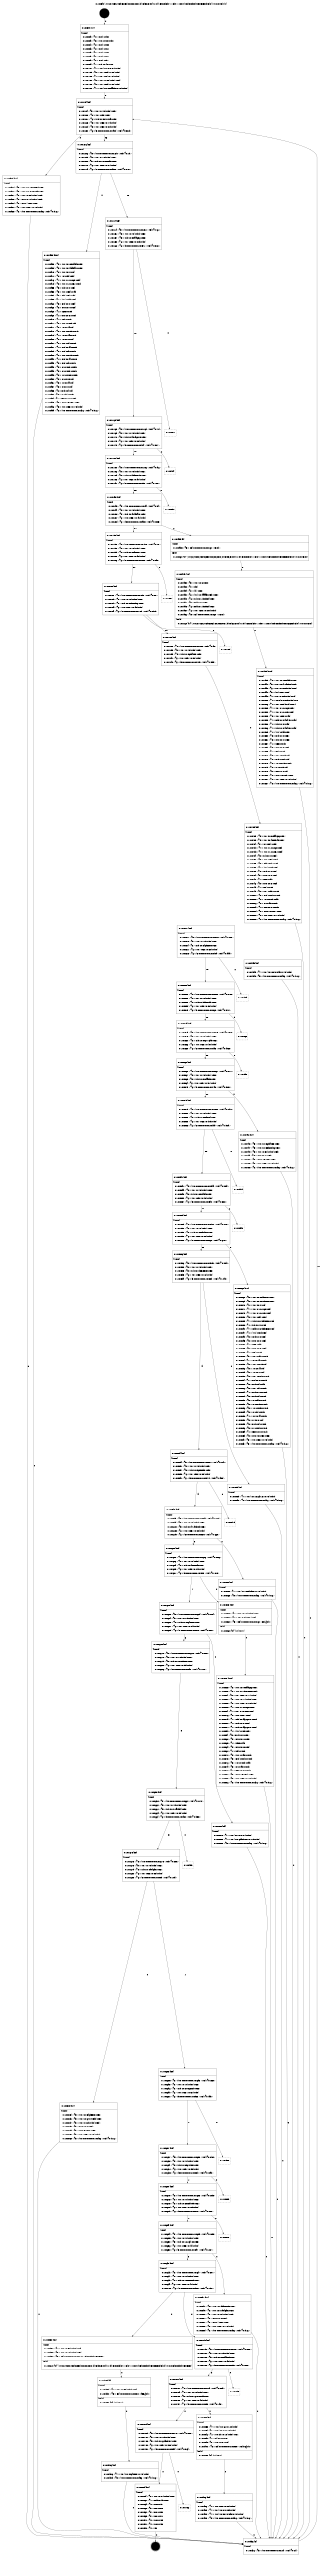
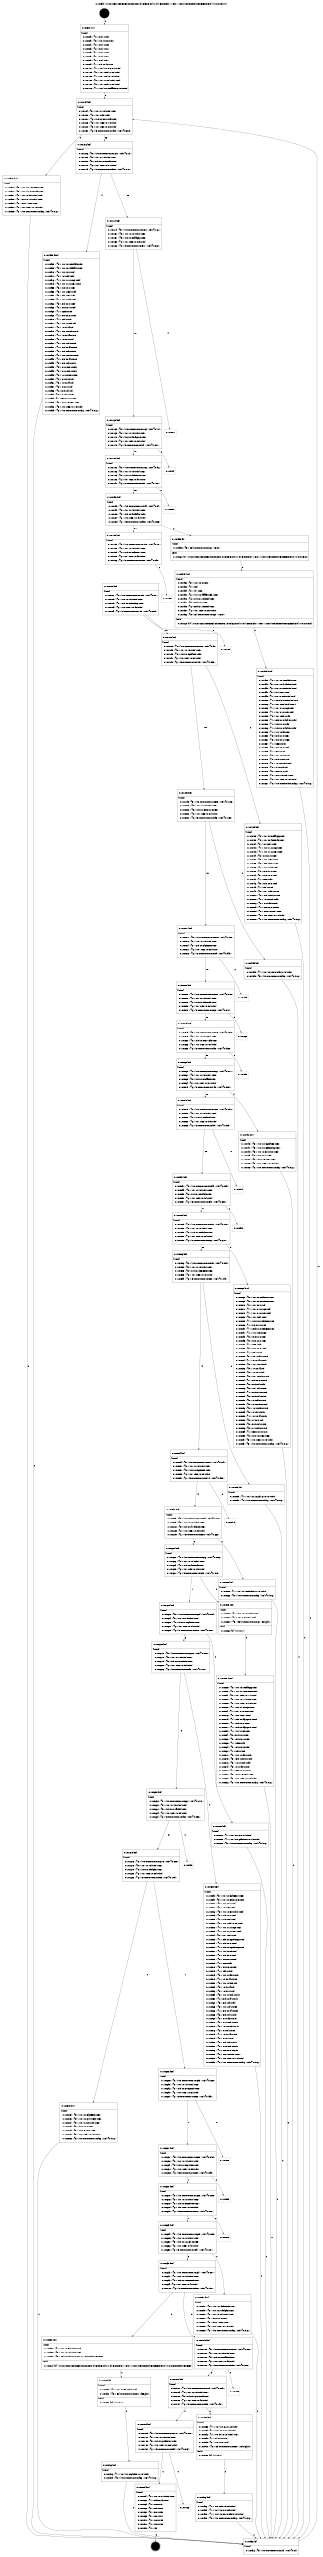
(132, 573) -> none
none -> (206, 806)
none -> (232, 1975)
